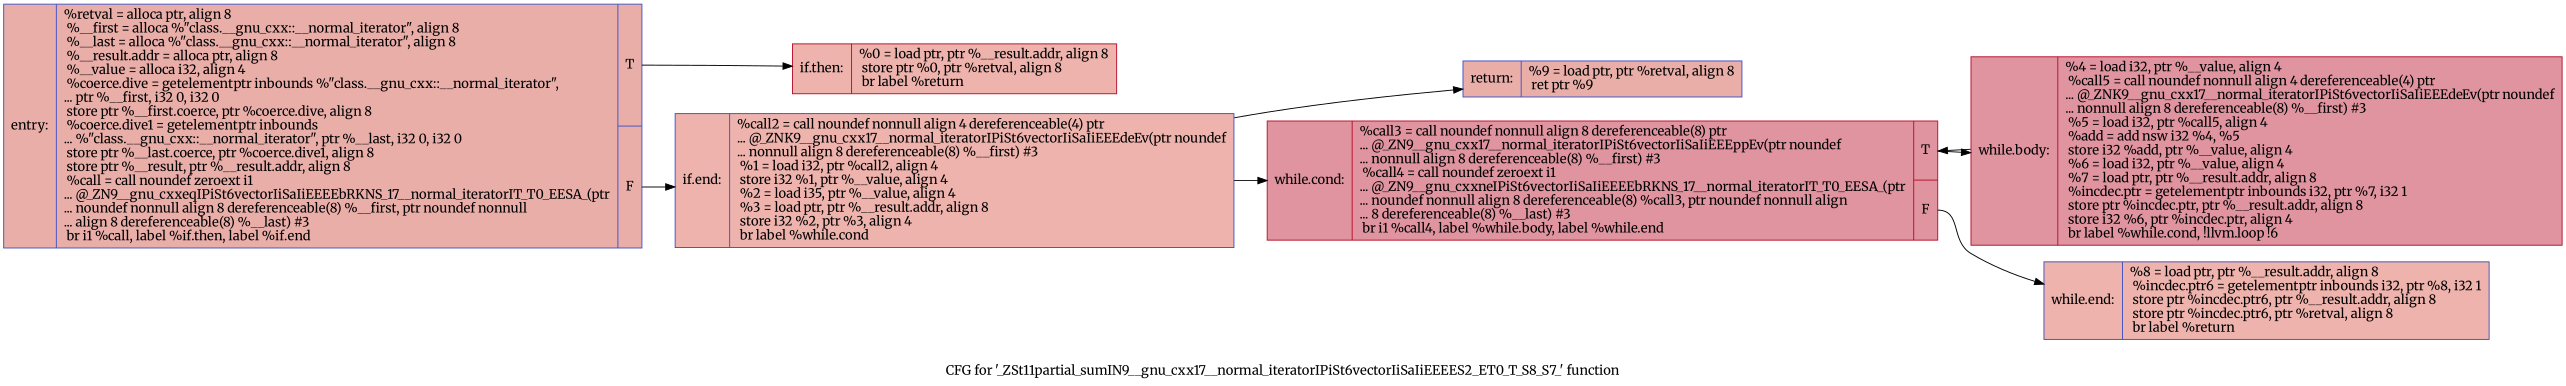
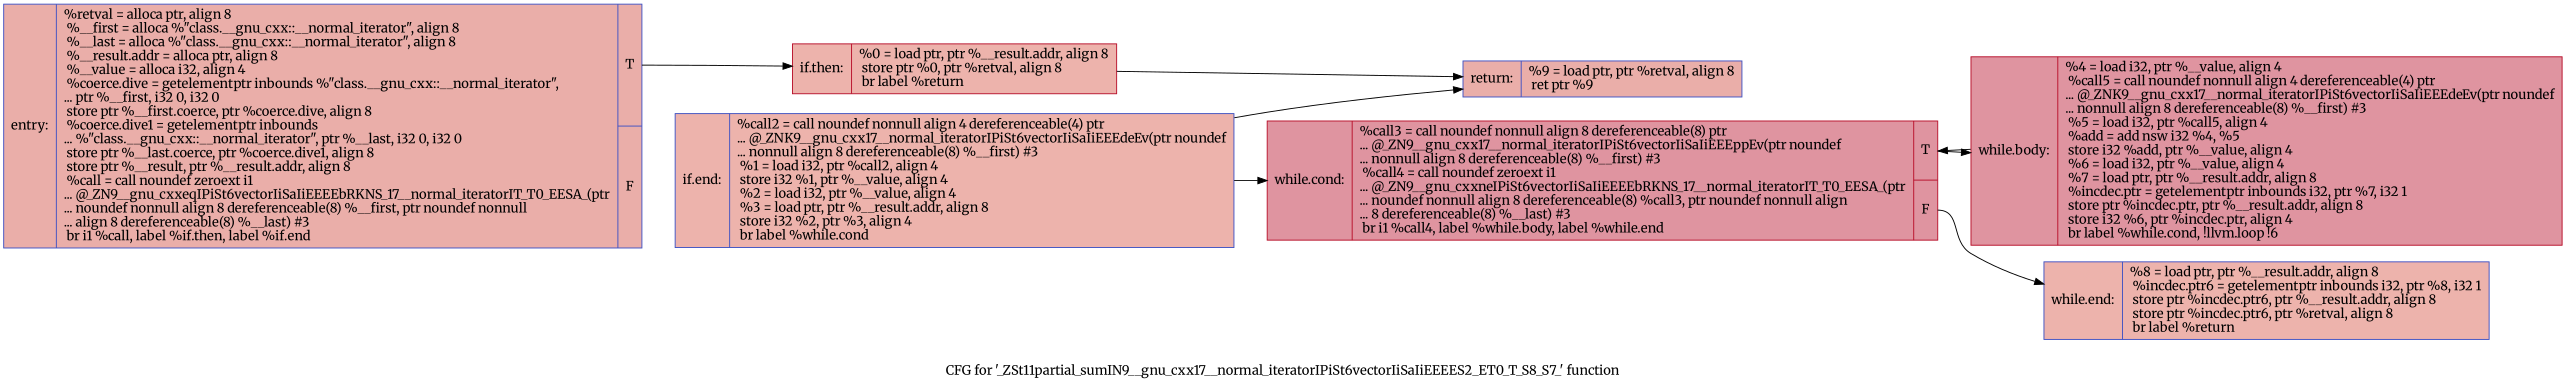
none -> (1285, 74)
(654, 187) -> none
(846, 194) -> (847, 194)
